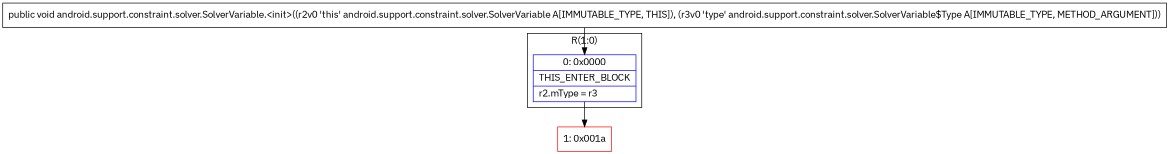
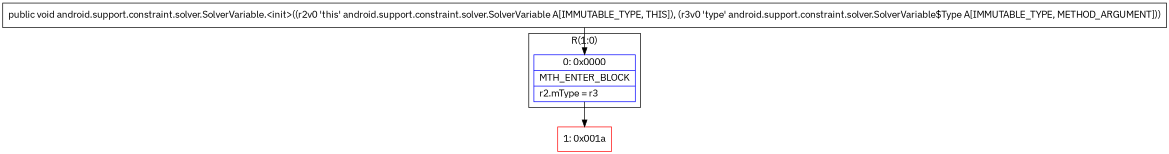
(585, 78) -> (585, 78)
